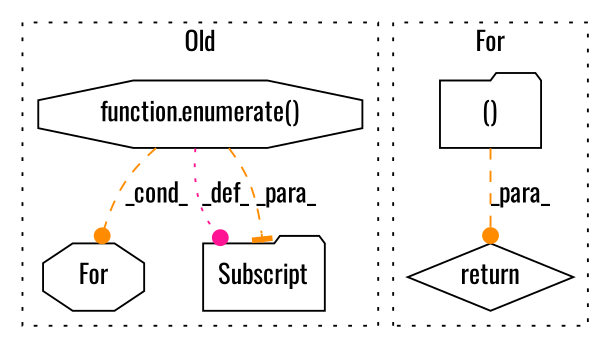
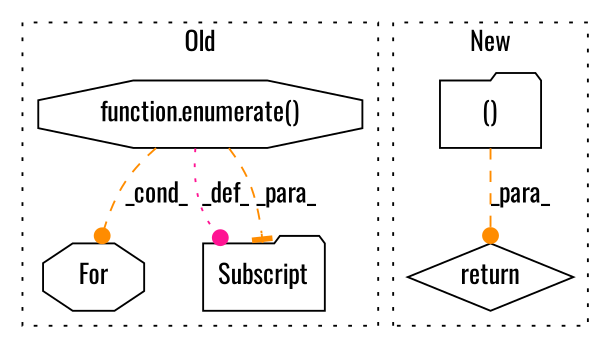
(491, 44) -> (491, 44)
